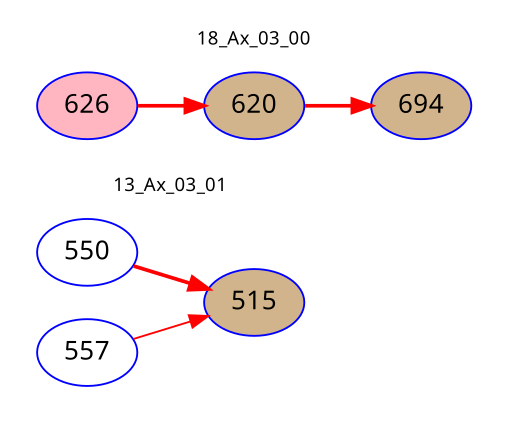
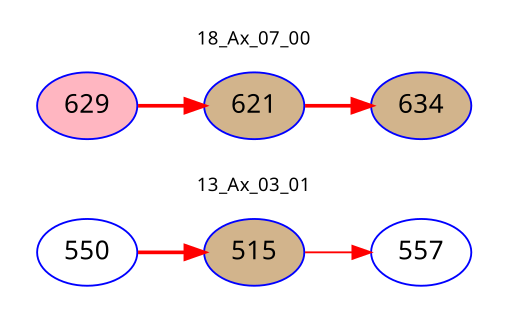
(254, 40) -> (254, 40)
(87, 106) -> (87, 106)
(254, 106) -> (254, 106)
(421, 106) -> (421, 106)
(162, 330) -> (329, 252)
